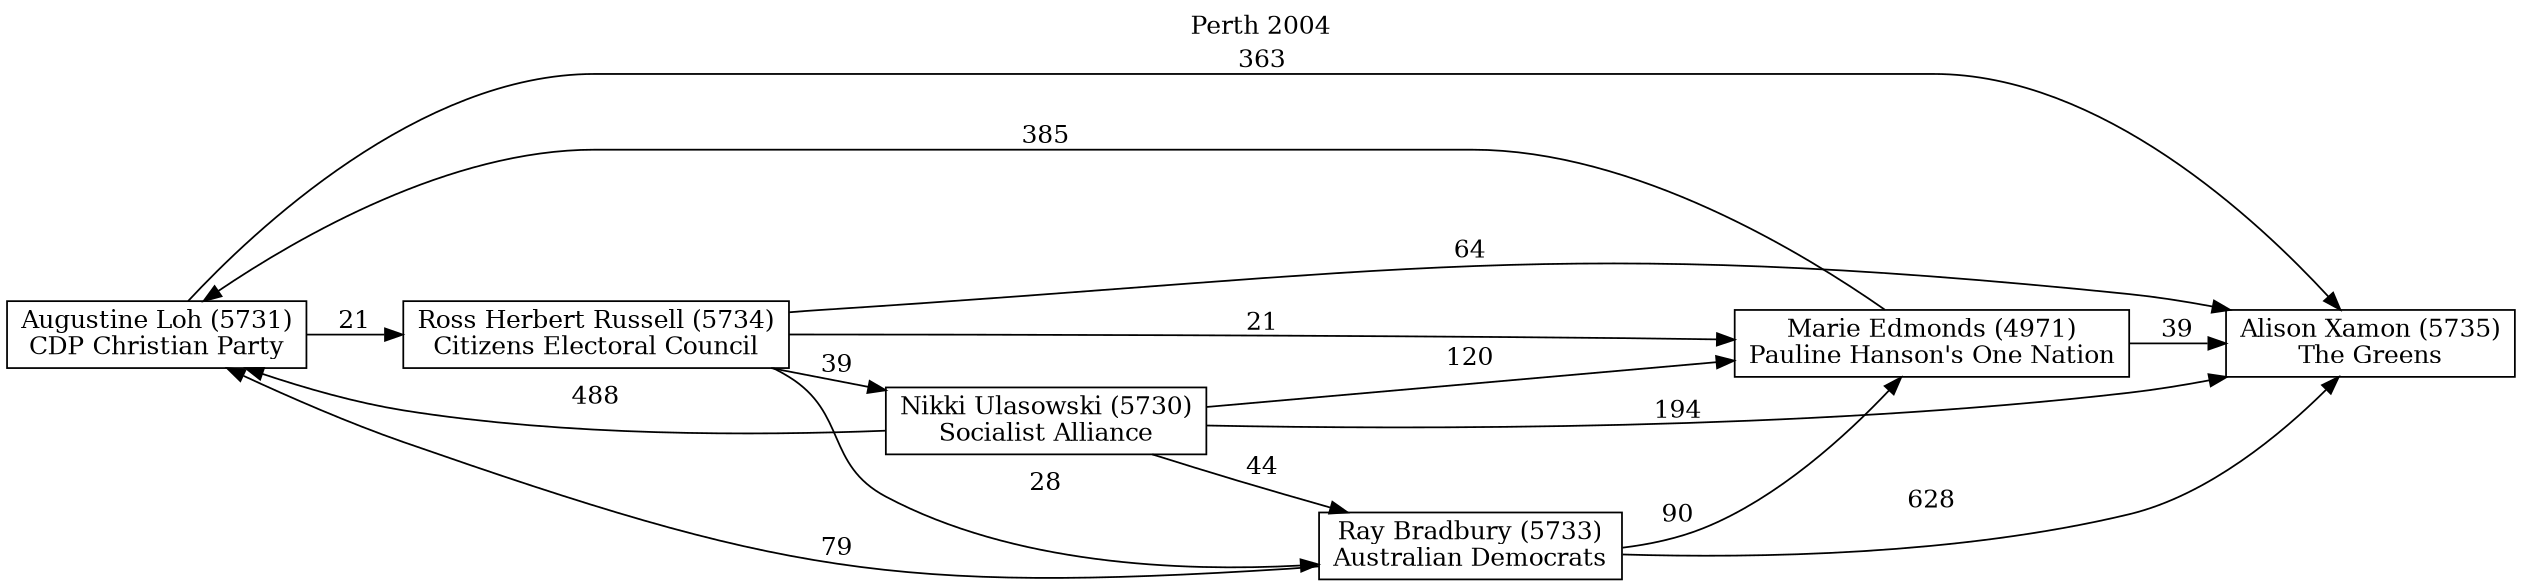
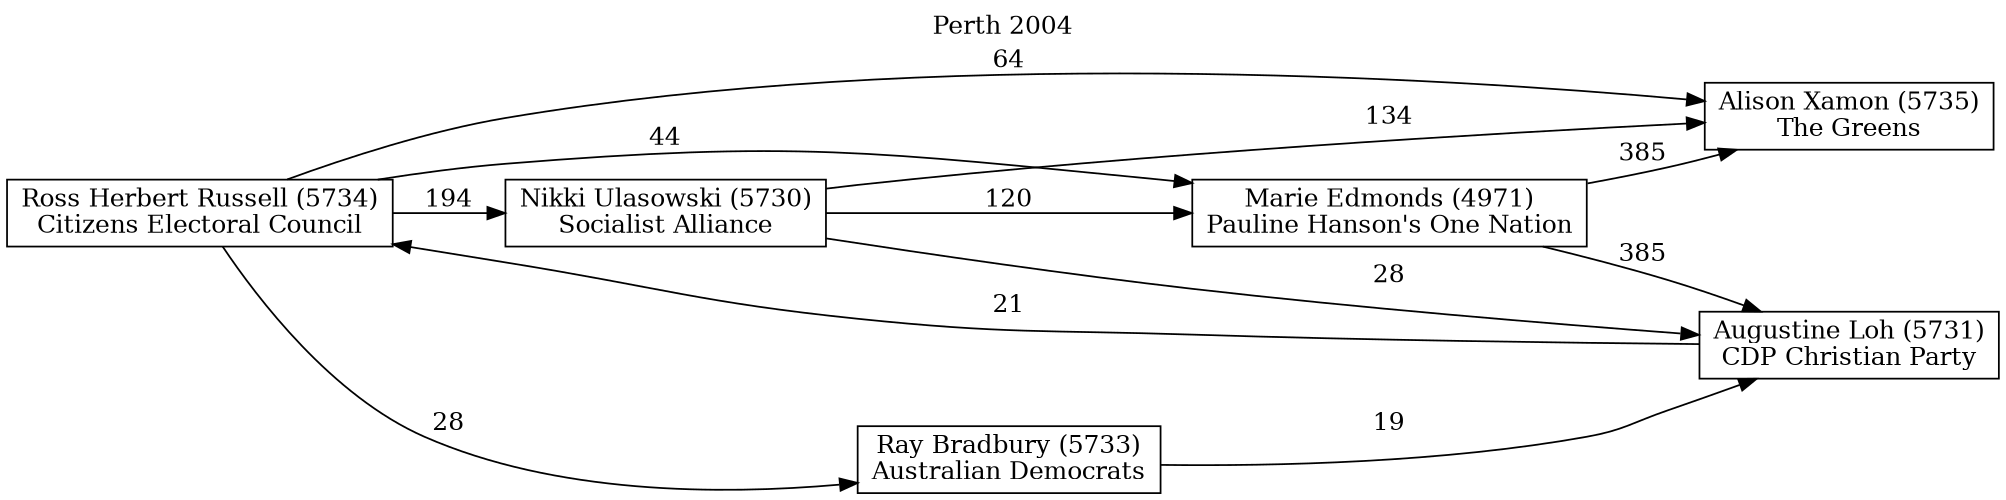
(1258, 74) -> none
(1263, 323) -> (666, 138)
(2178, 330) -> (1643, 154)
(837, 365) -> (449, 200)
(596, 397) -> (1390, 276)
(1678, 411) -> (1390, 117)
(1241, 482) -> none
(1769, 493) -> none
(1994, 539) -> none
(837, 549) -> (1390, 424)
